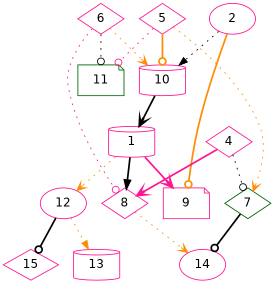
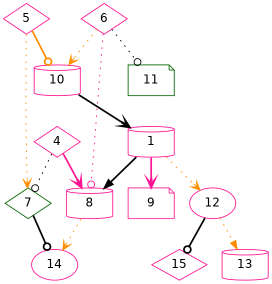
(232, 19) -> none
(137, 44) -> none
(125, 203) -> (90, 203)
